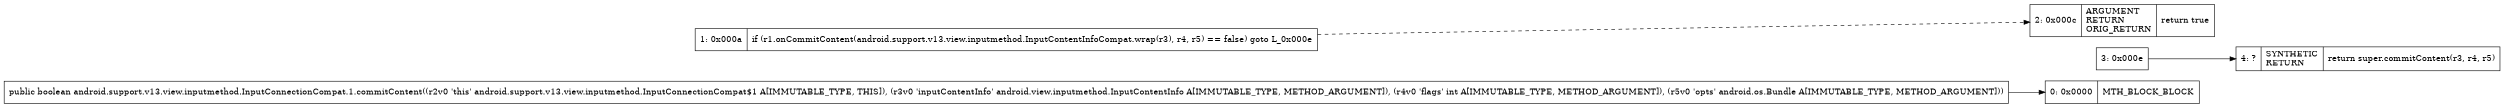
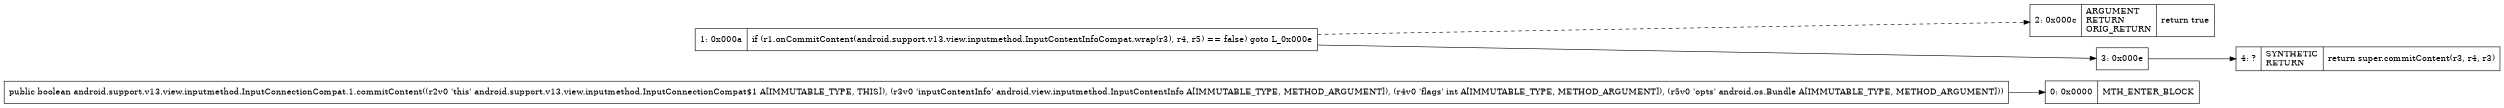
none -> (1704, 52)
(2412, 59) -> (2412, 59)
(2148, 92) -> (2149, 92)
